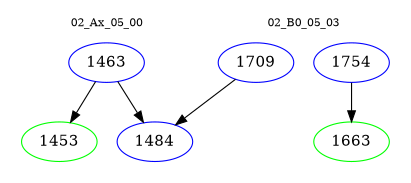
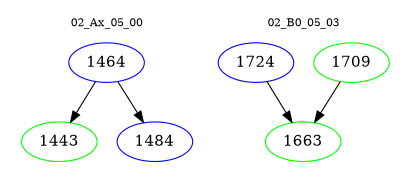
(107, 63) -> (107, 63)
(256, 63) -> (352, 63)
(352, 63) -> (256, 63)
(217, 94) -> (331, 97)
(59, 142) -> (59, 142)
